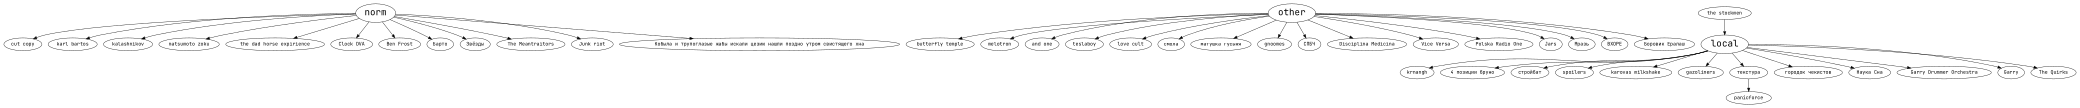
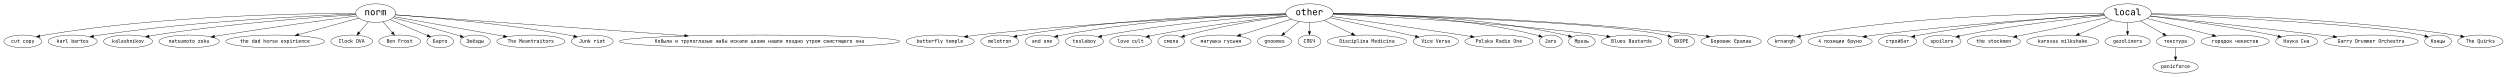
(1725, 25) -> (2062, 27)
none -> (1632, 41)
(2011, 73) -> (2438, 41)
